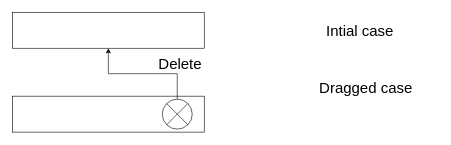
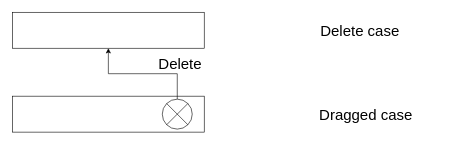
(360, 30) -> (360, 30)
(366, 87) -> (366, 114)
